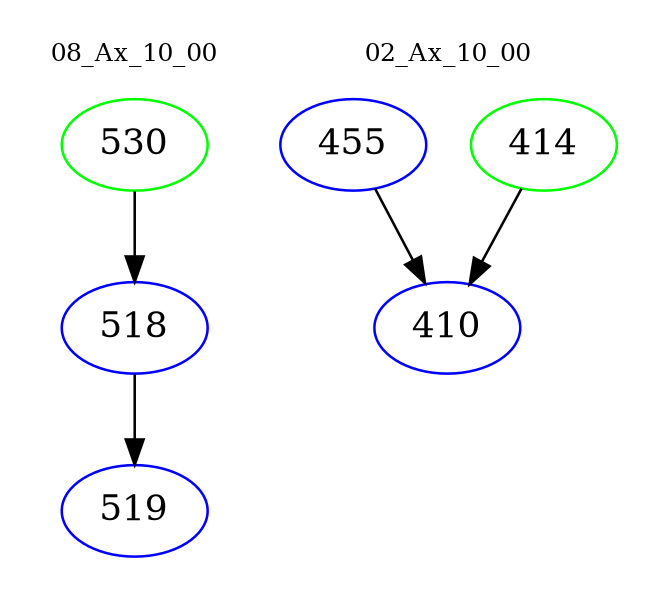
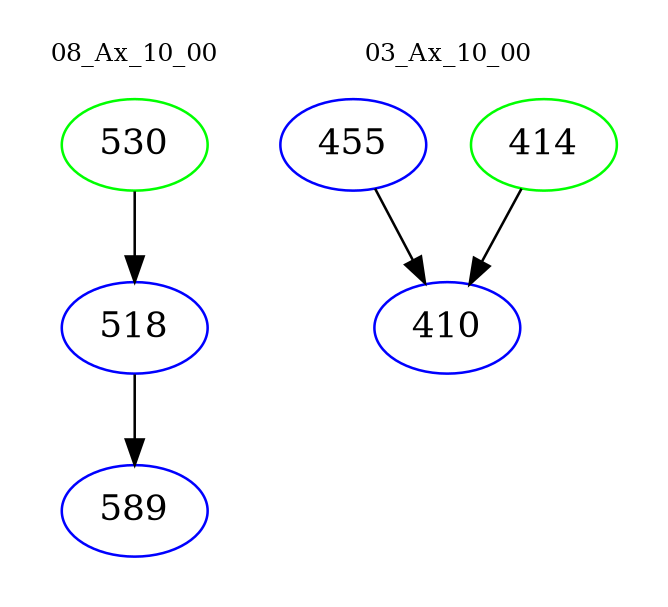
(449, 55) -> (449, 55)
(135, 511) -> (135, 511)
